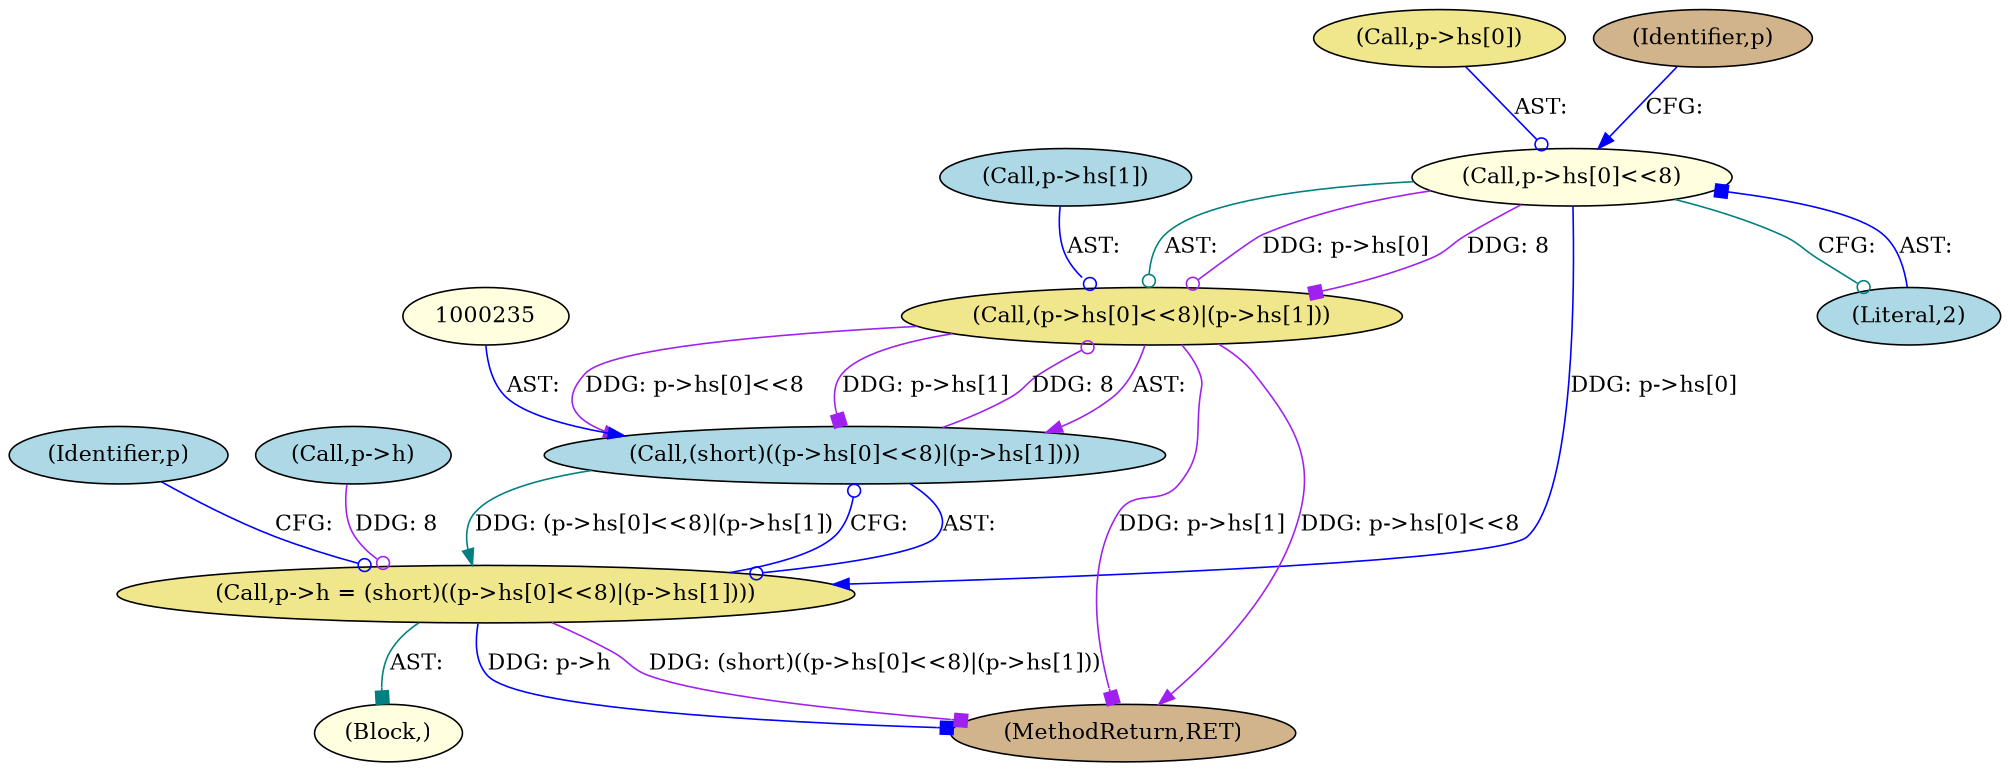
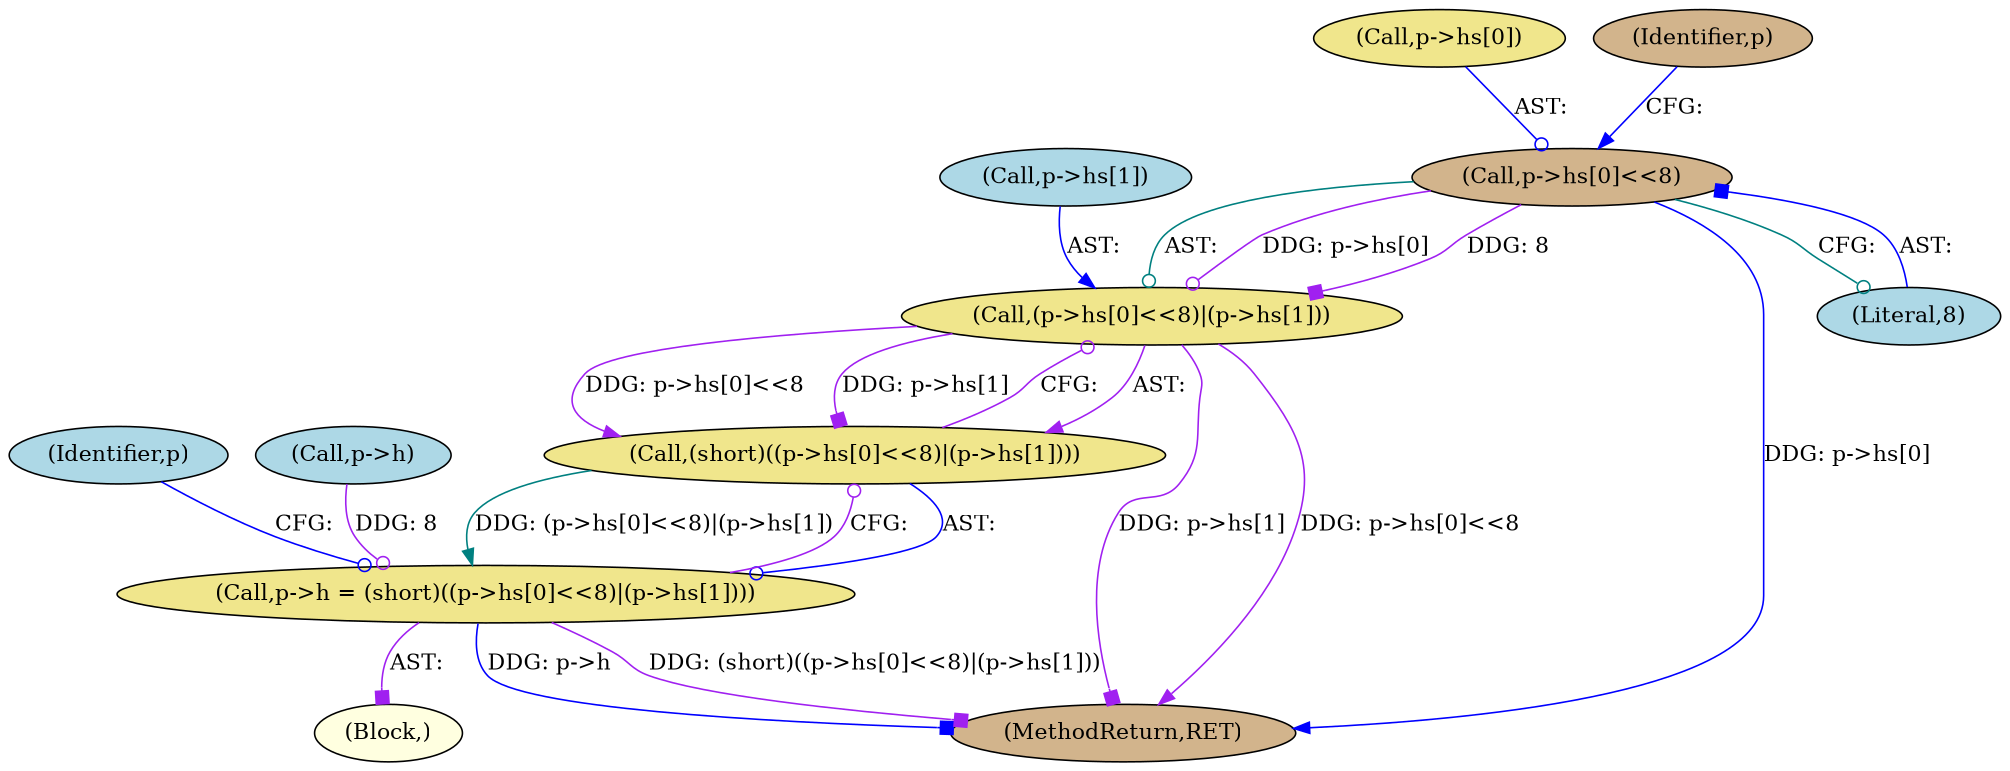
(1572, 177) -> (1572, 177)
(1062, 245) -> (1062, 245)
(486, 316) -> none
(1909, 316) -> (1909, 316)
(1073, 386) -> (1073, 386)
(855, 455) -> (855, 455)
(805, 553) -> (805, 553)
(1358, 561) -> (1756, 618)
(391, 650) -> (391, 650)
